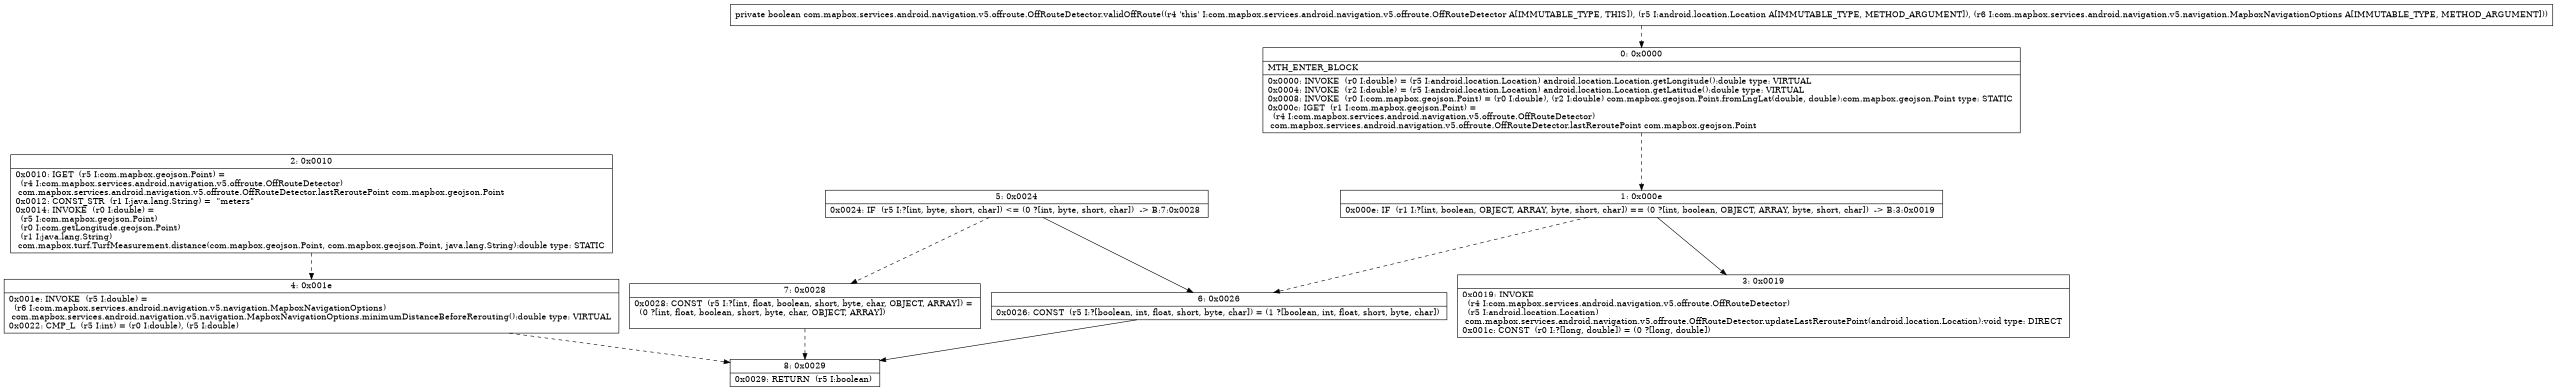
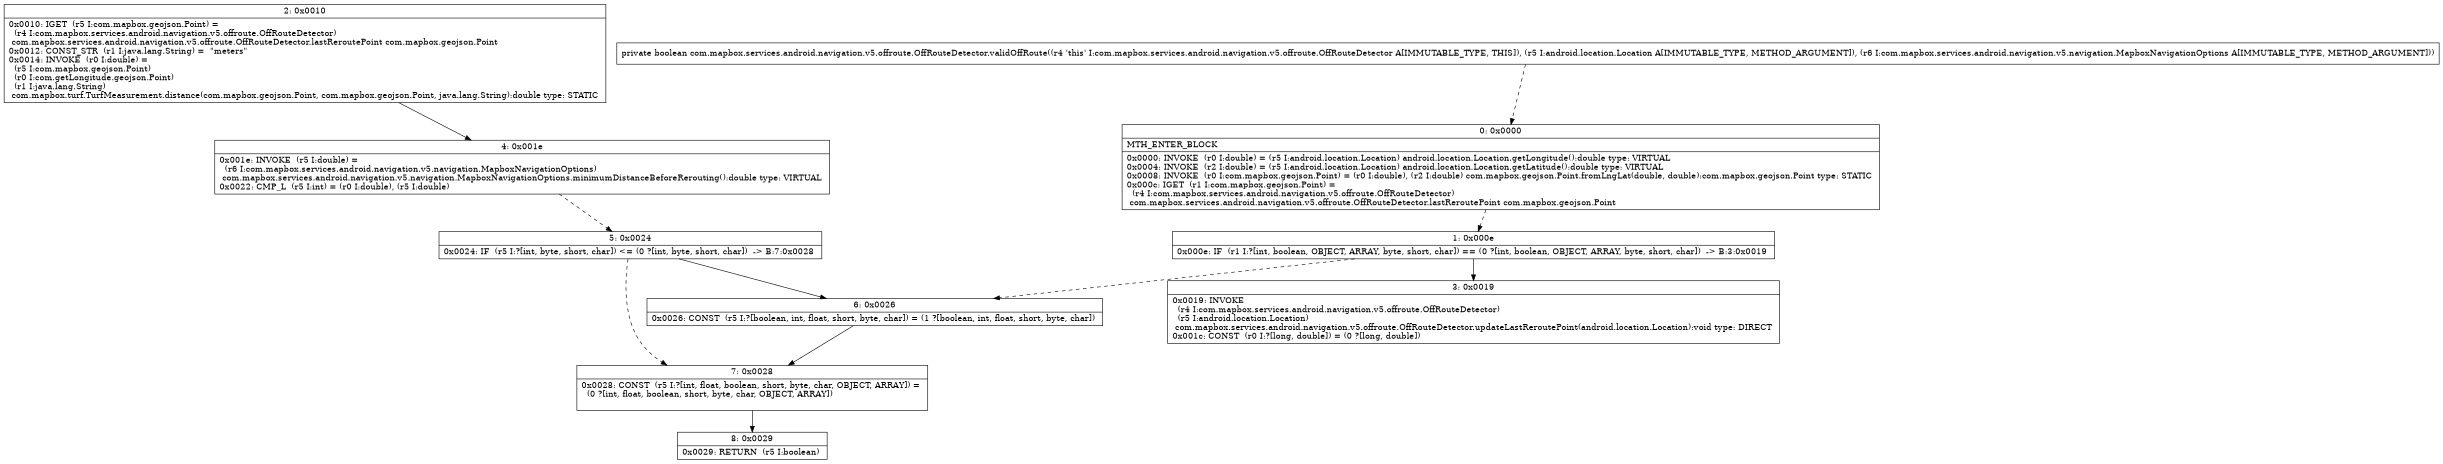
(312, 263) -> (432, 120)
(1011, 340) -> (823, 344)
(805, 341) -> (752, 418)
(617, 347) -> (583, 211)
